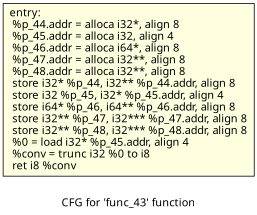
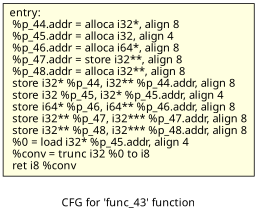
(98, 60) -> (96, 60)
